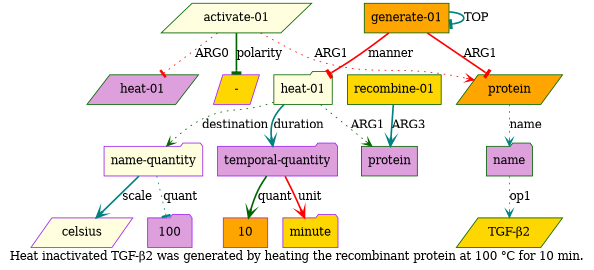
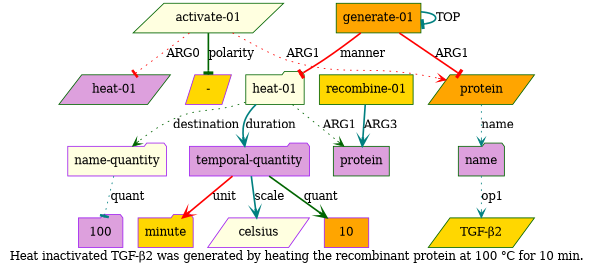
(121, 194) -> (253, 193)
